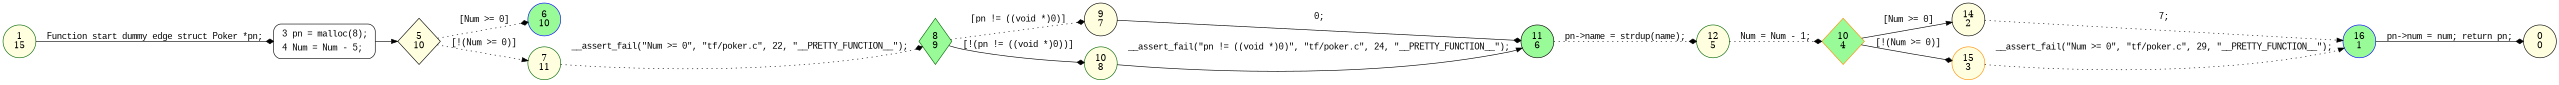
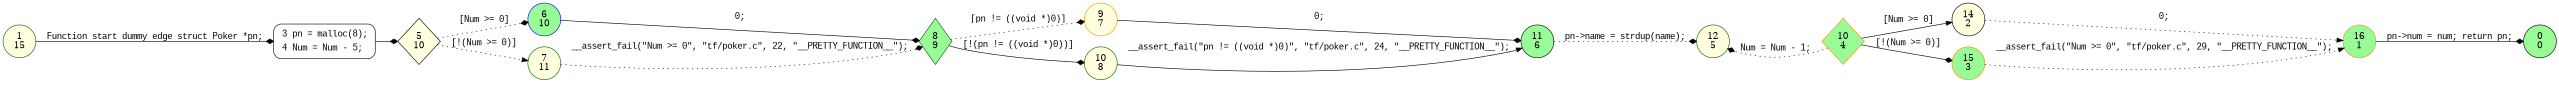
(2164, 17) -> (2164, 17)
(1101, 19) -> (1101, 19)
none -> (736, 30)
(383, 41) -> (383, 41)
(1772, 41) -> (1781, 57)
(2359, 41) -> (2359, 41)
(2540, 41) -> (2540, 41)
(1968, 63) -> (1968, 63)
